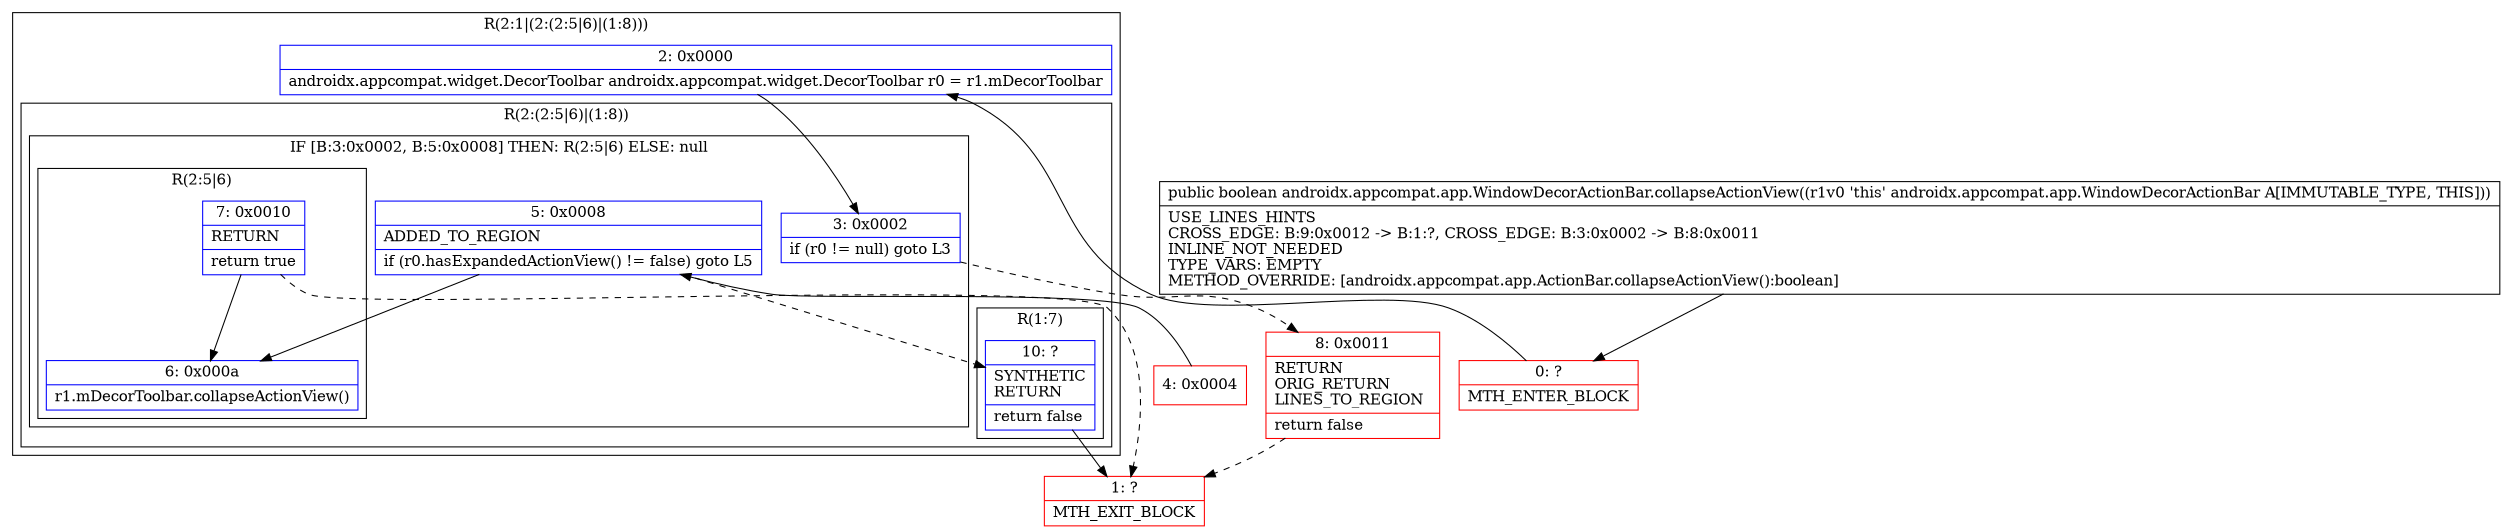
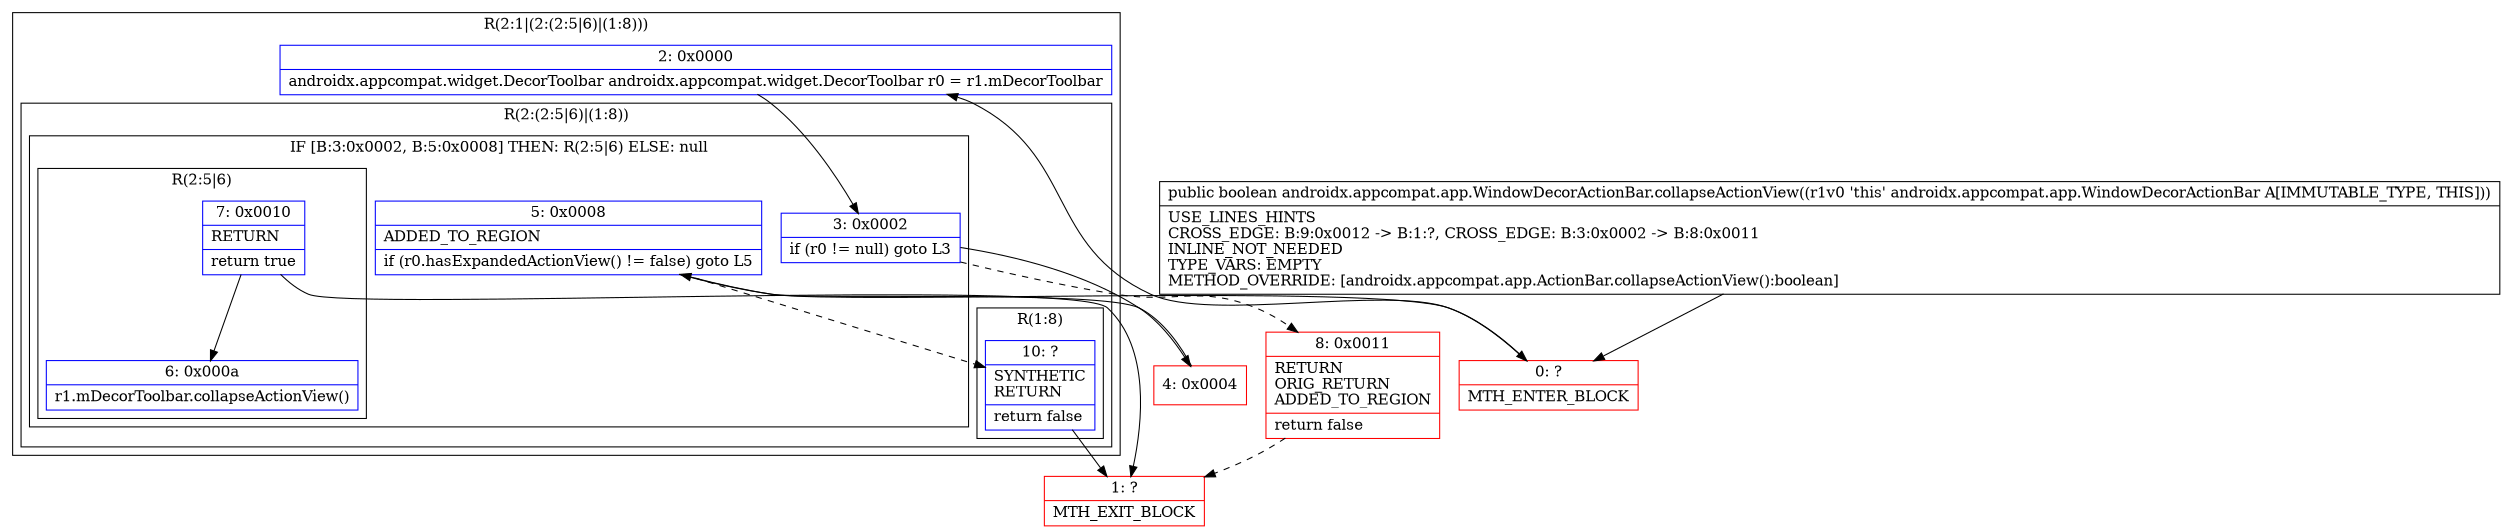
none -> (1085, 280)
(725, 296) -> (725, 296)
(375, 316) -> (1255, 296)
(1040, 320) -> (1040, 320)
(1349, 400) -> (1353, 400)
